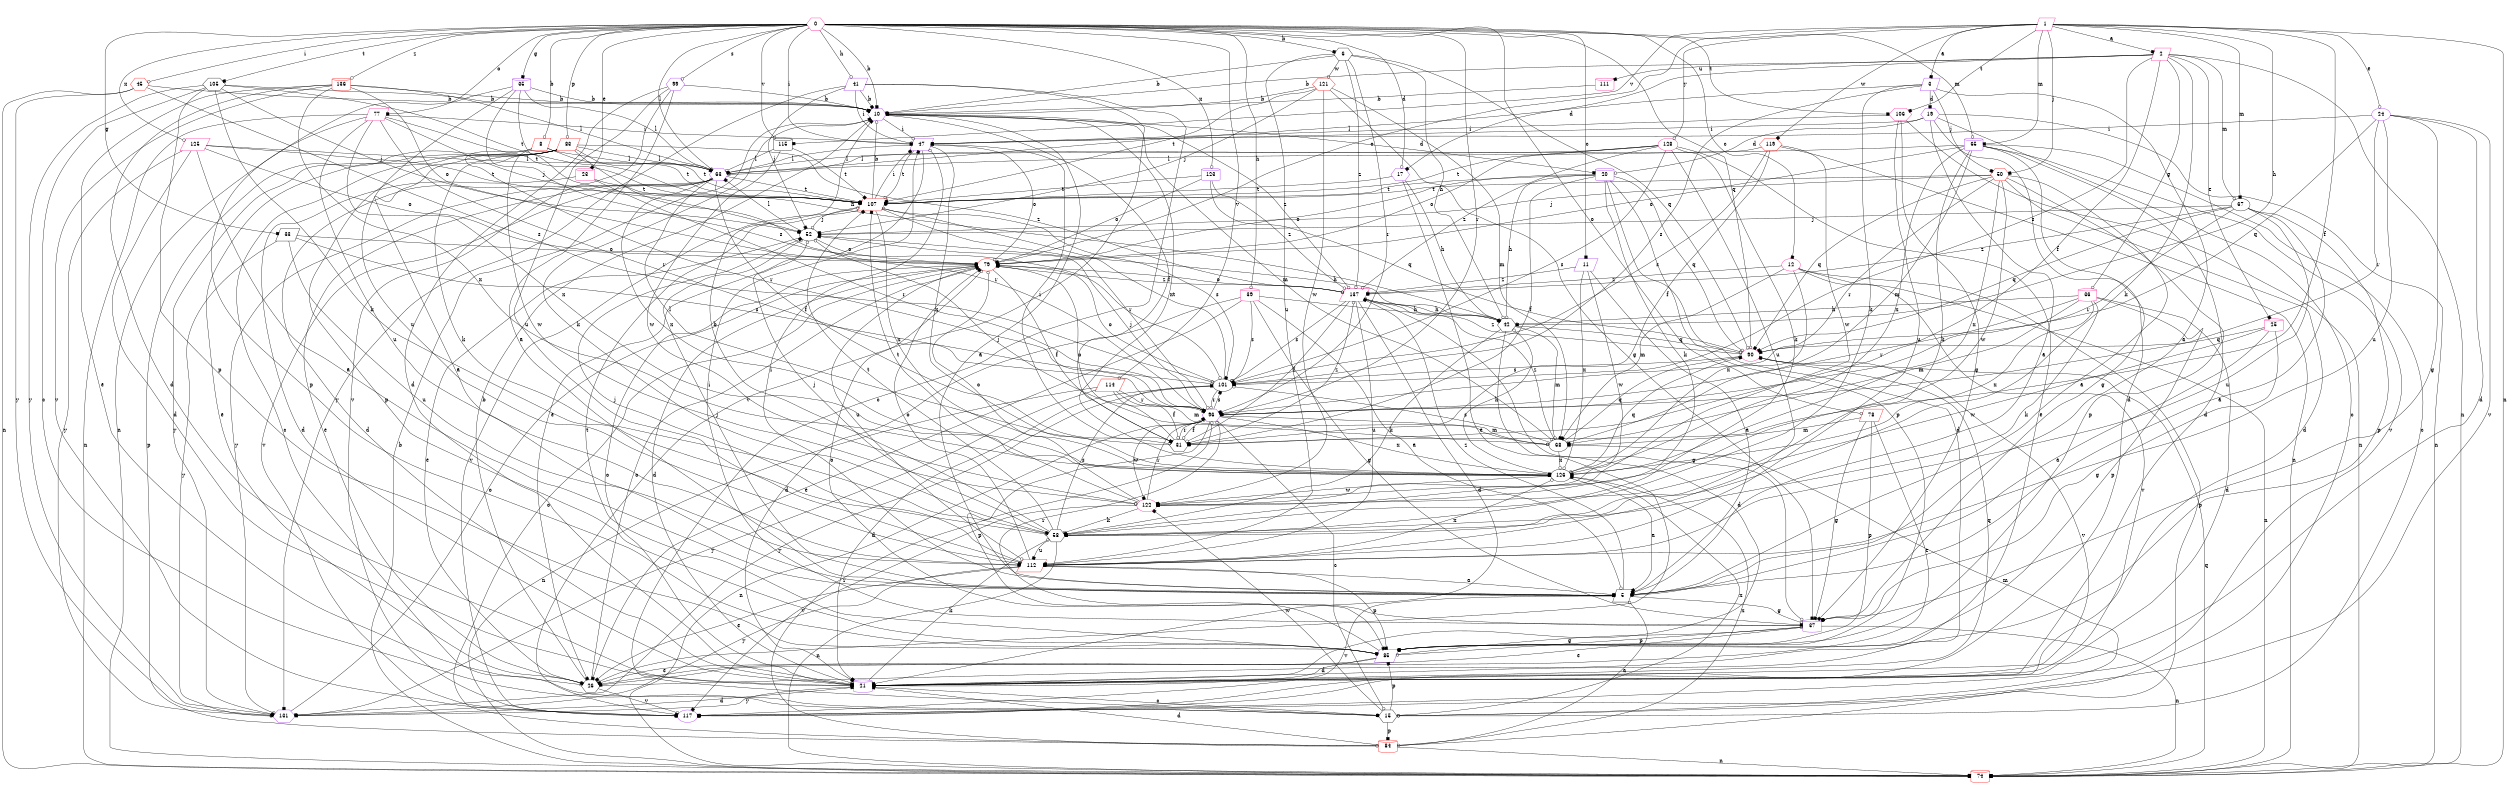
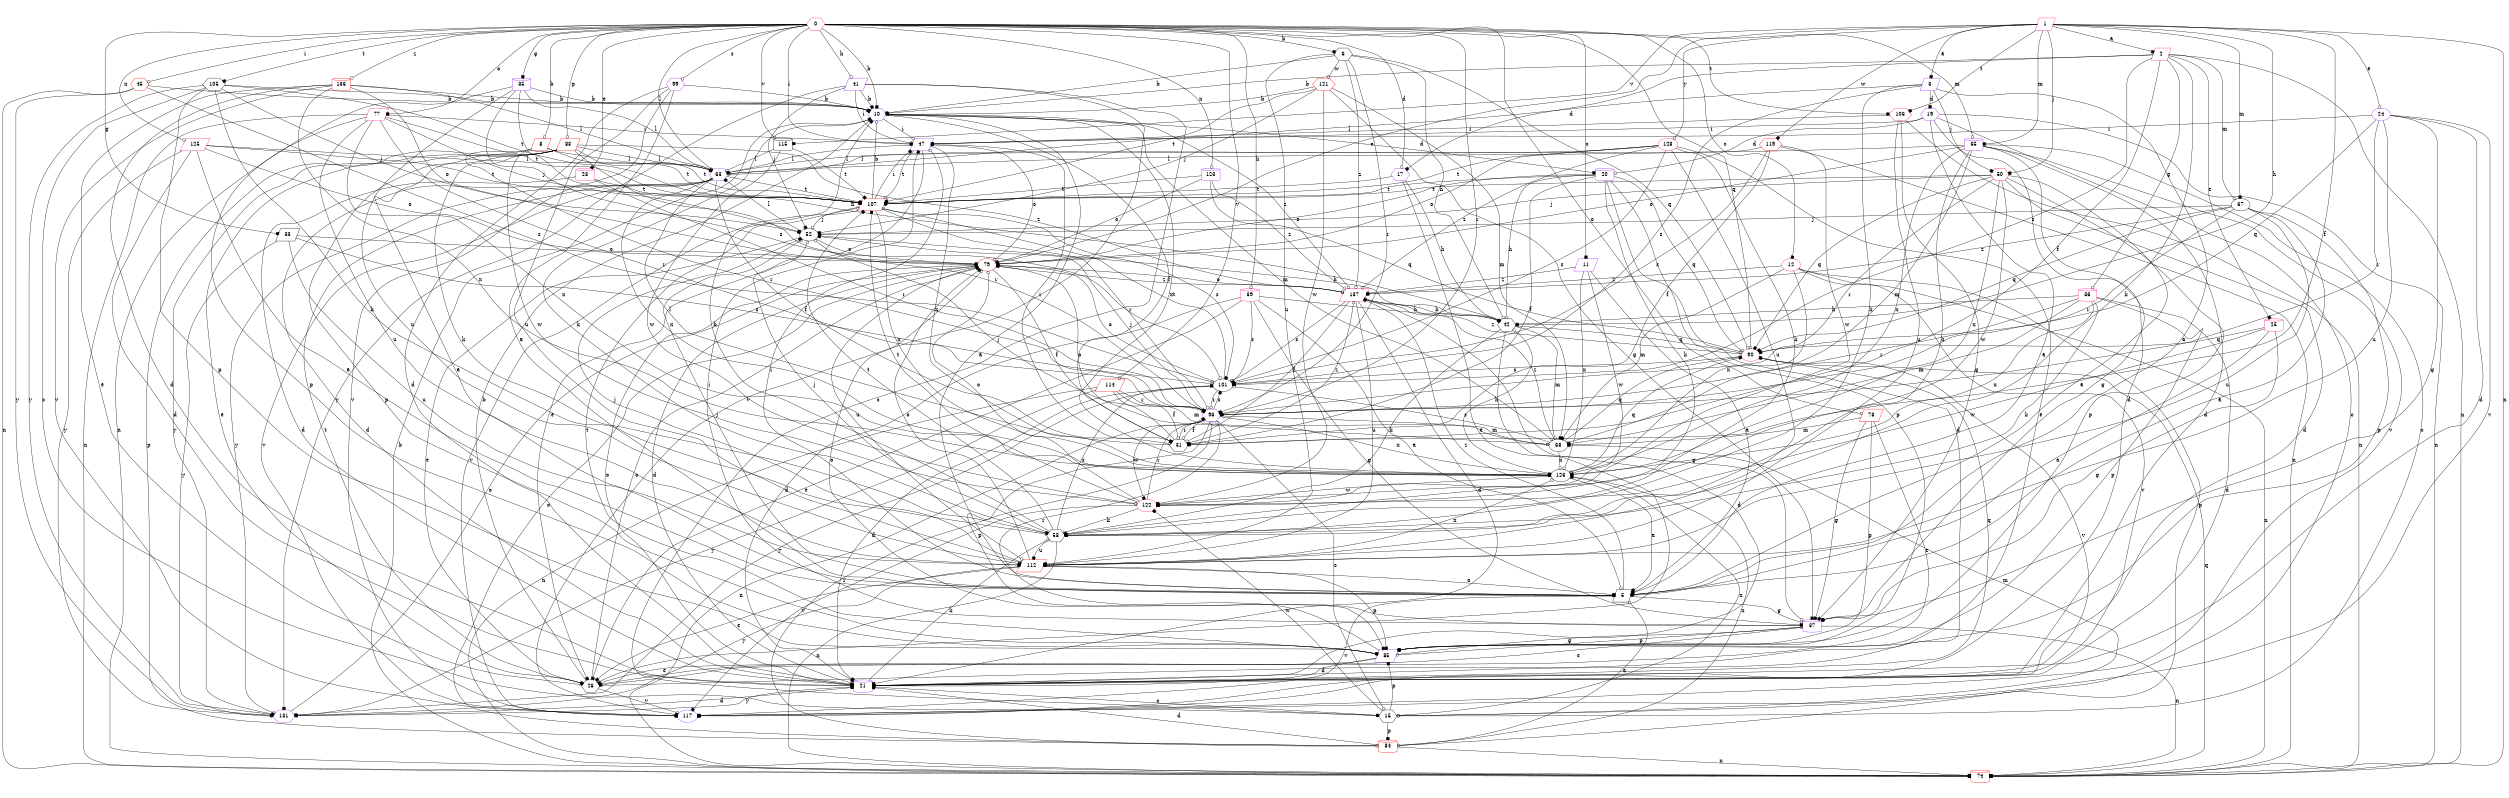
(1605, 84) -> none
(326, 430) -> (326, 430)
(433, 636) -> none
